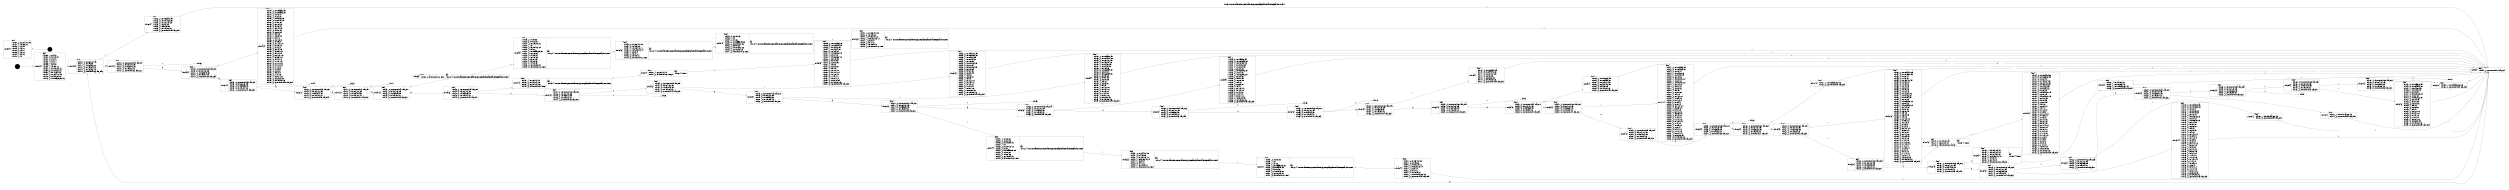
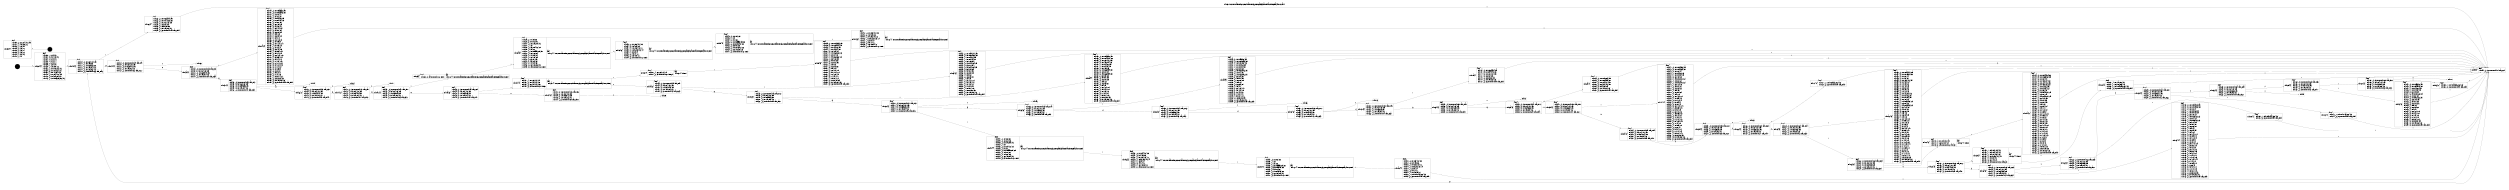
(613, 91) -> (628, 86)
